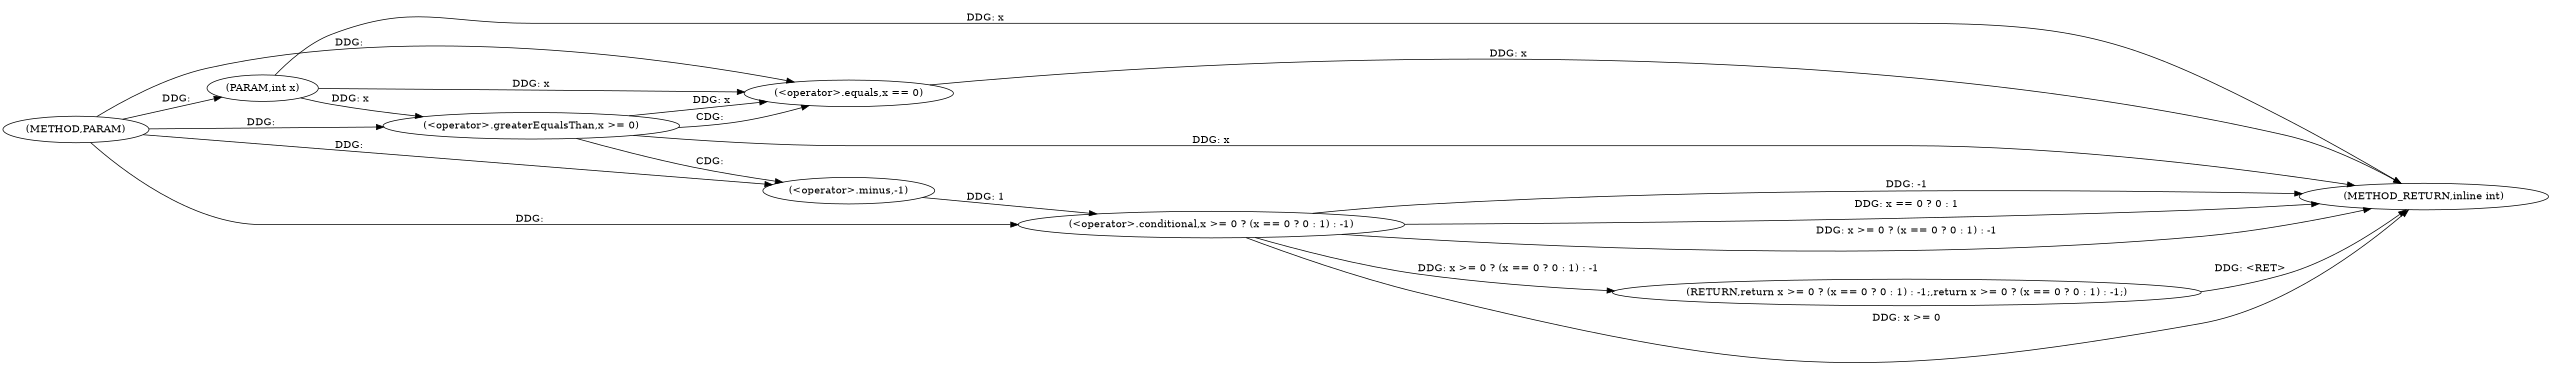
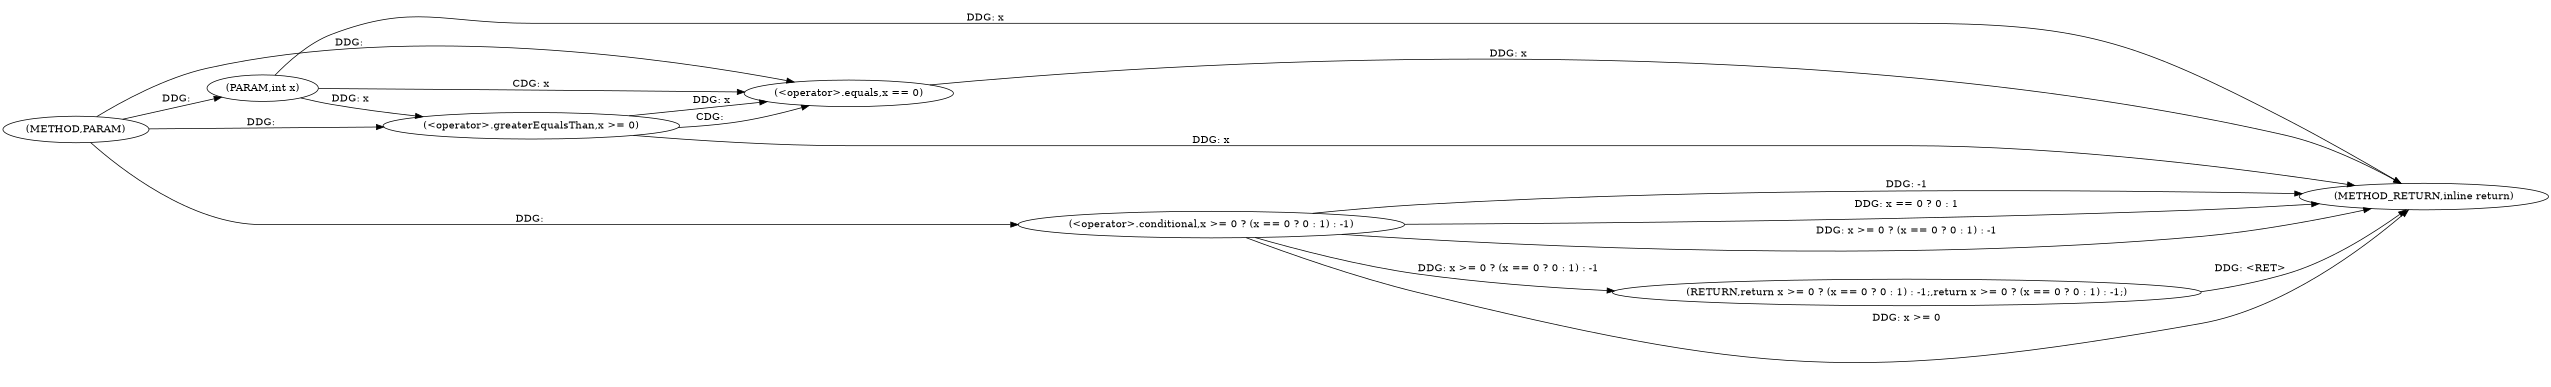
(531, 84) -> (531, 84)
(849, 191) -> none
(2424, 197) -> (2424, 197)
